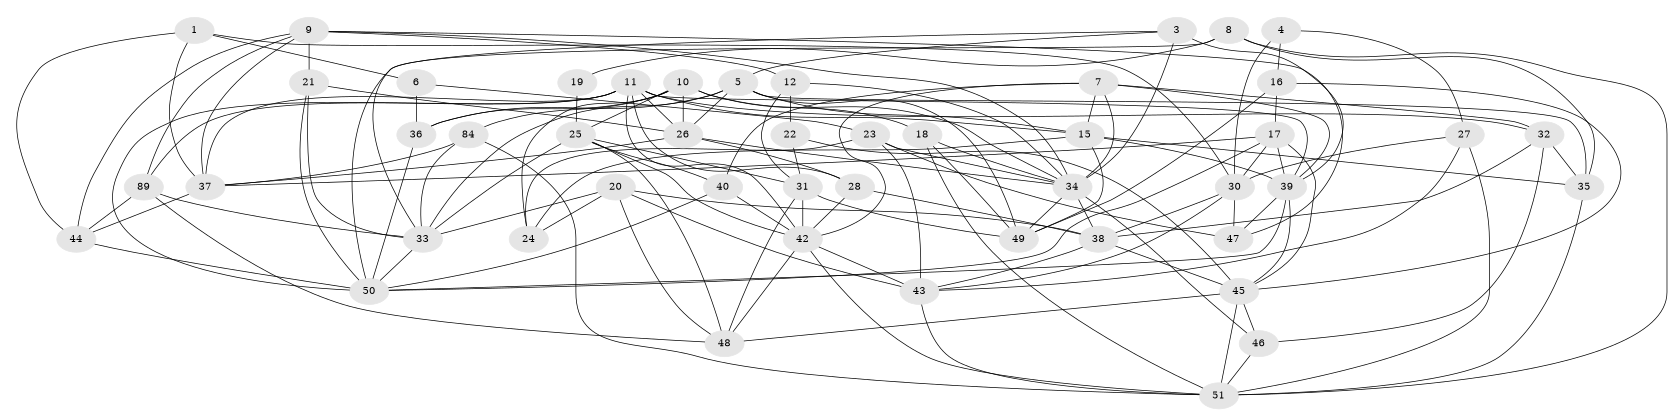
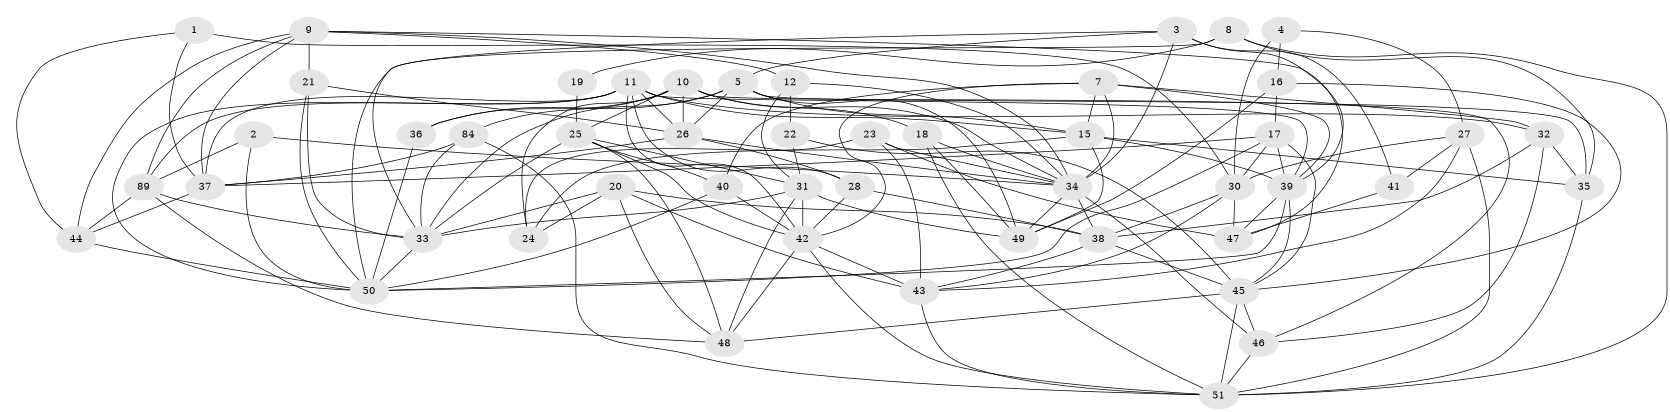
(416, 83) -> none
none -> (254, 135)
none -> (1507, 151)
none -> (1394, 187)
none -> (614, 216)
